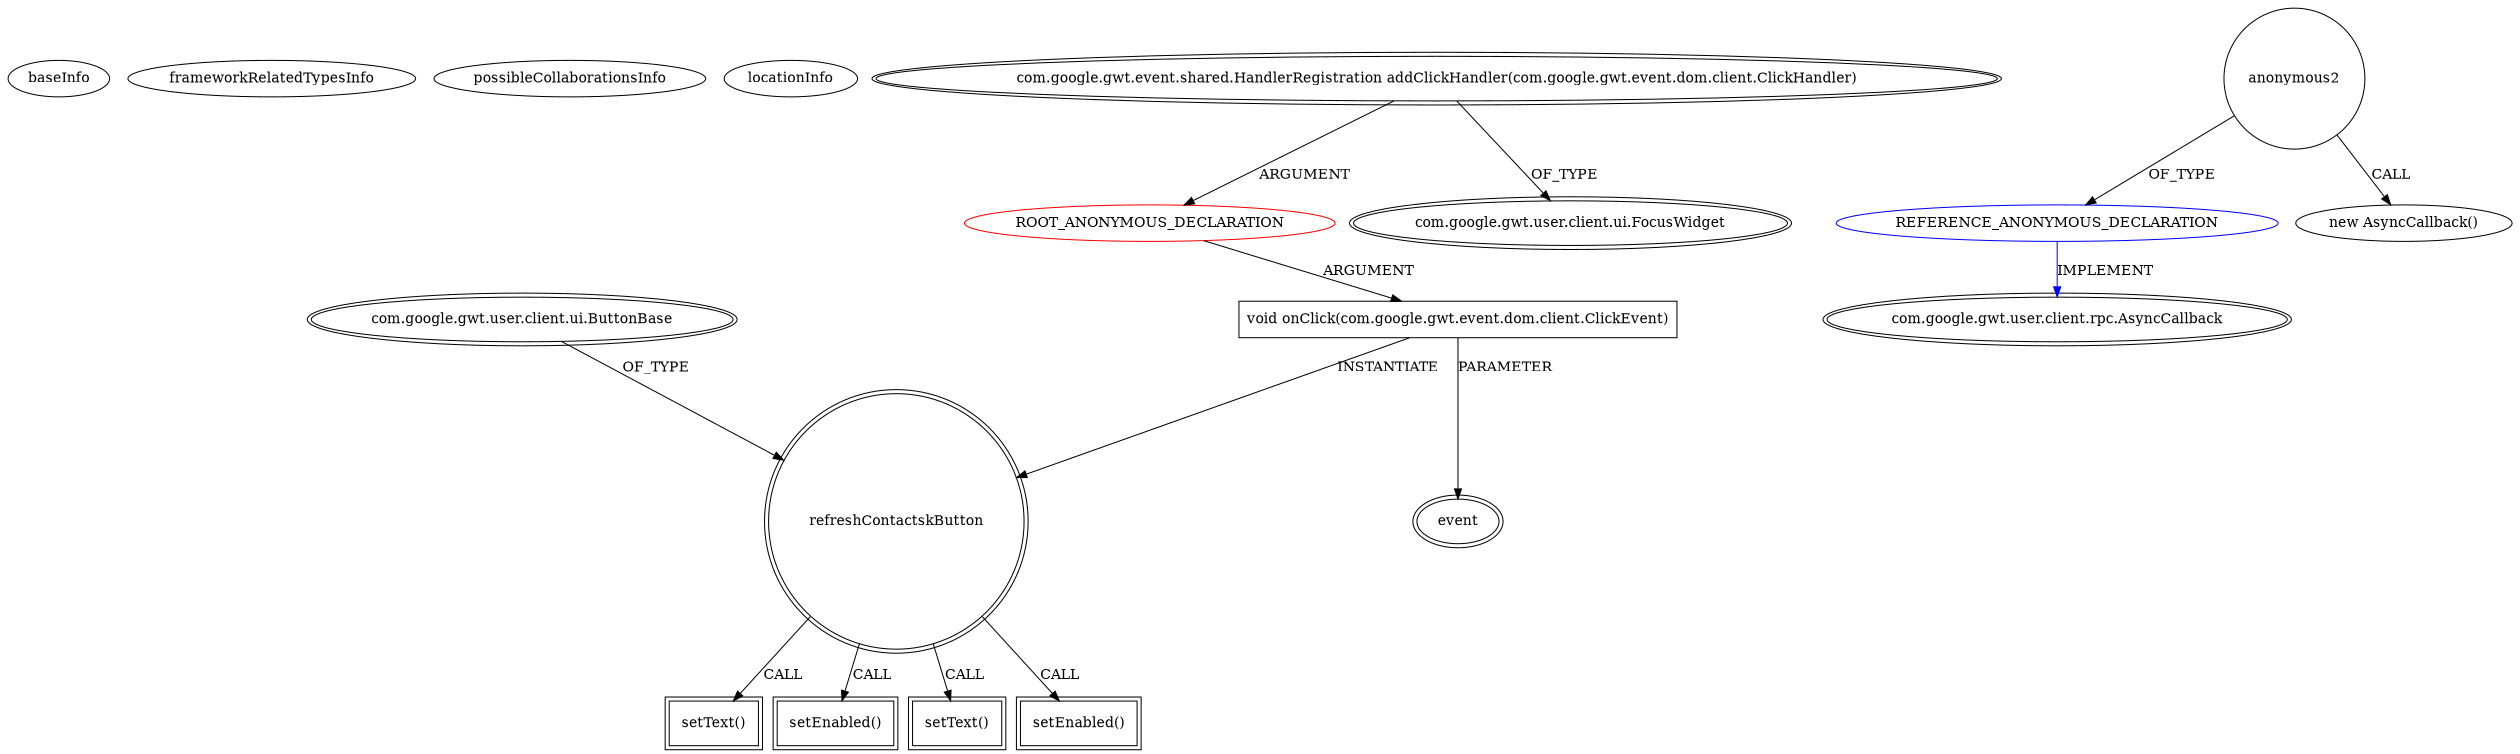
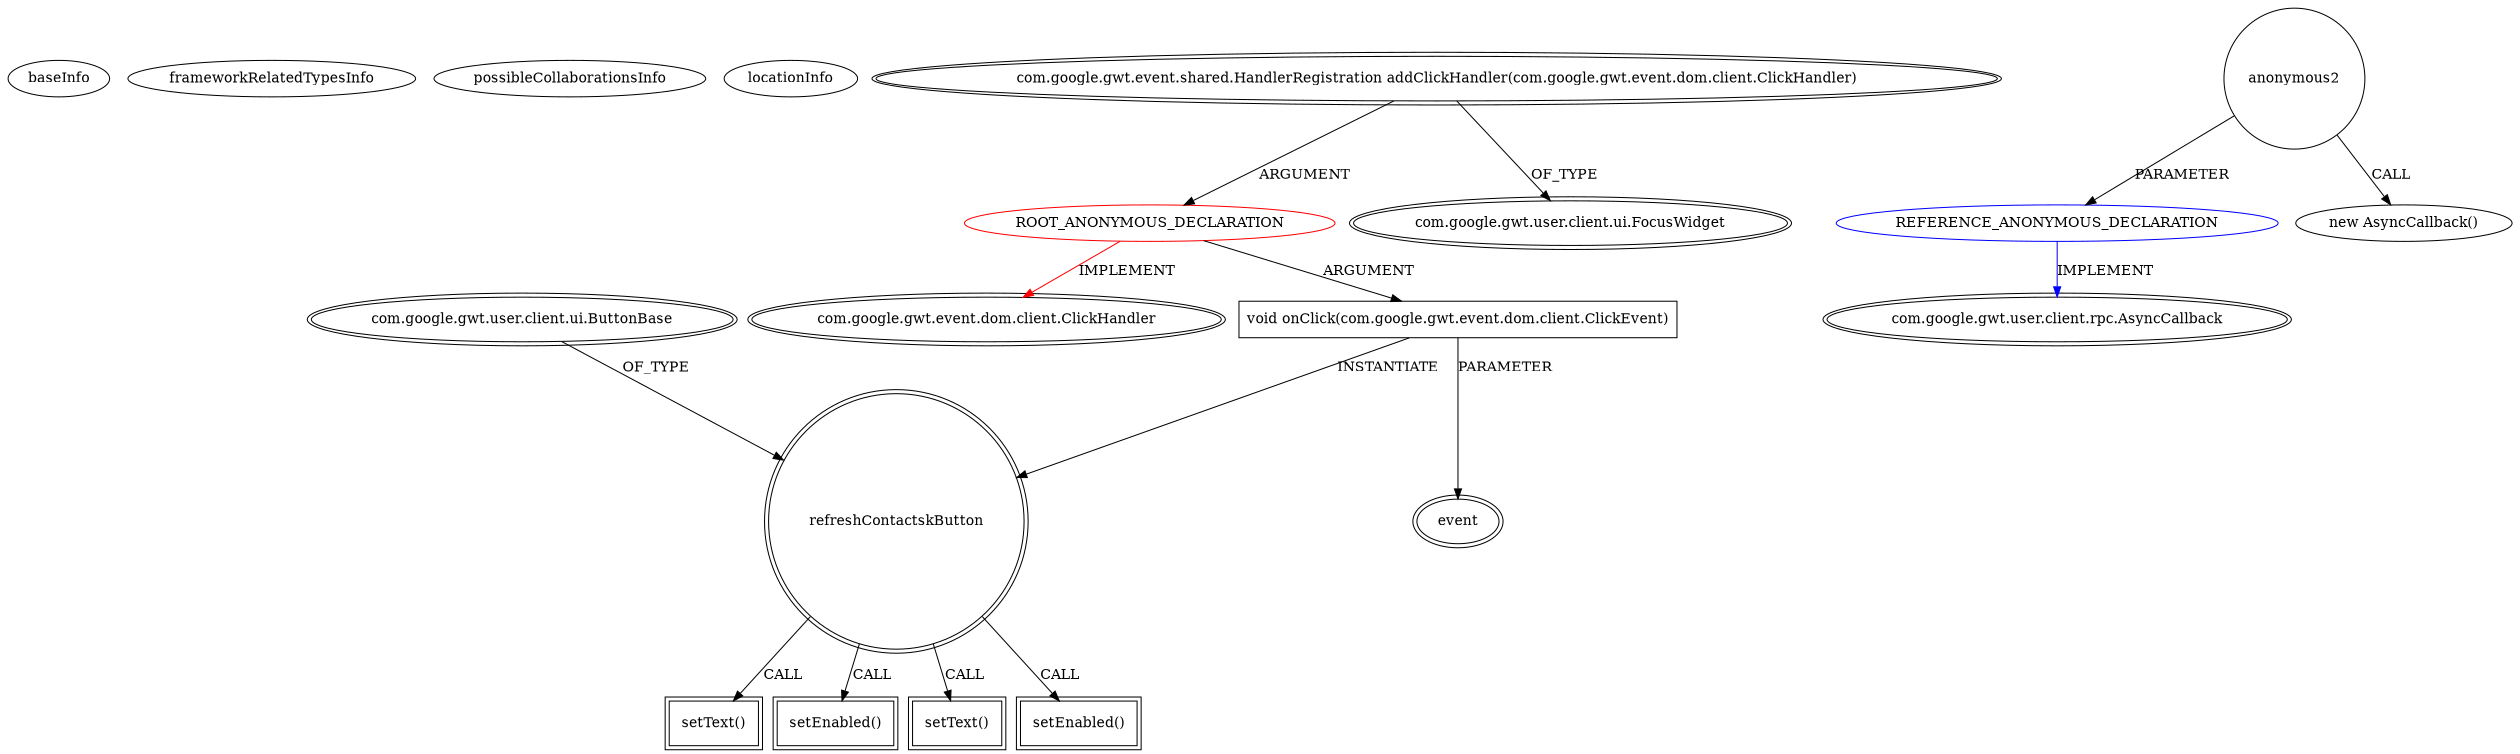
(2182, 175) -> (2182, 175)
none -> (987, 319)
